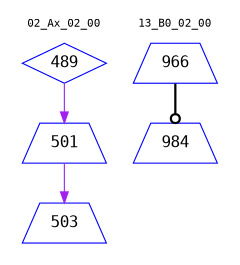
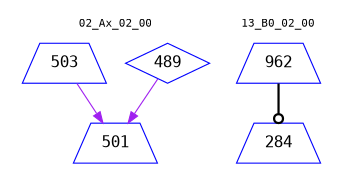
(175, 63) -> (279, 63)
(175, 143) -> (279, 143)
(64, 178) -> (87, 99)
